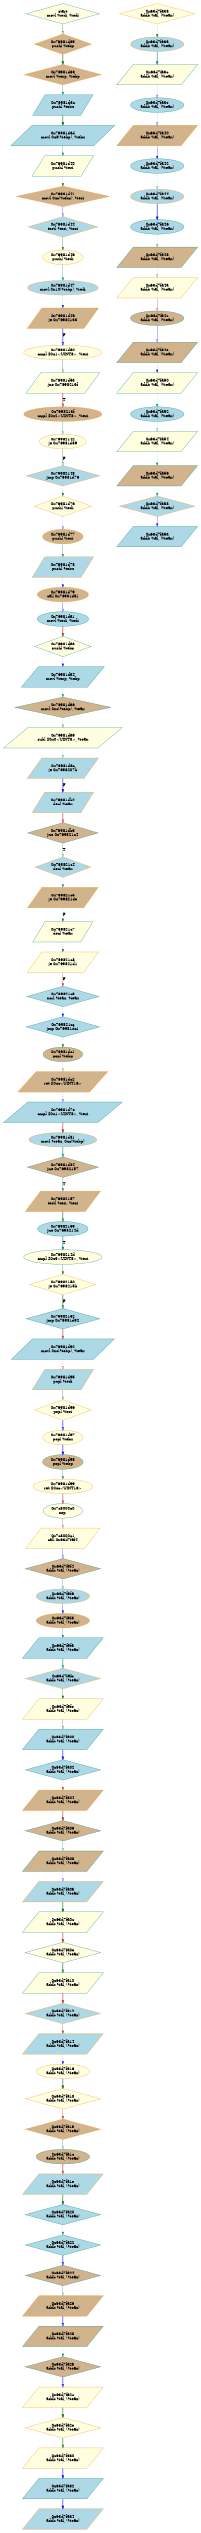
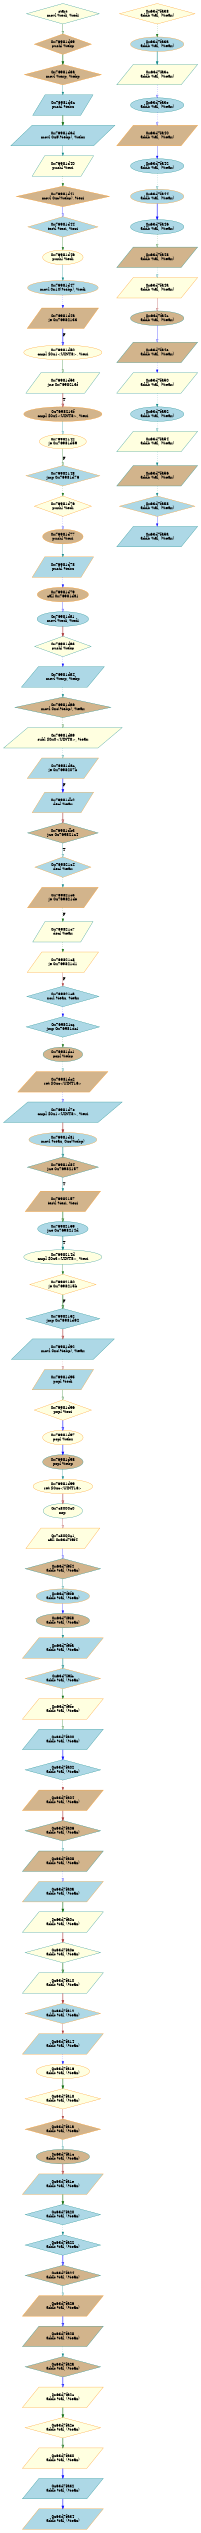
(63, 1621) -> (63, 1621)
(63, 1648) -> (63, 1648)
